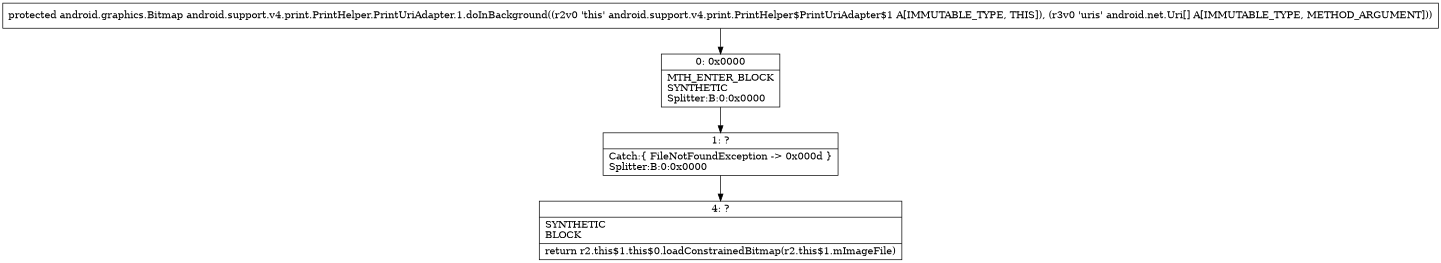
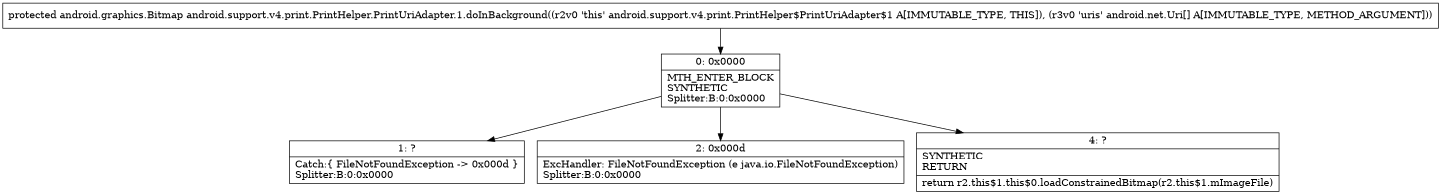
none -> (721, 162)
(721, 185) -> (868, 113)
(563, 235) -> (945, 167)
